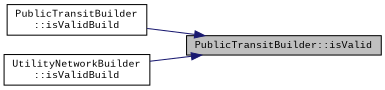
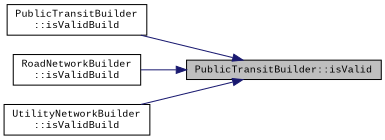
none -> (77, 70)
